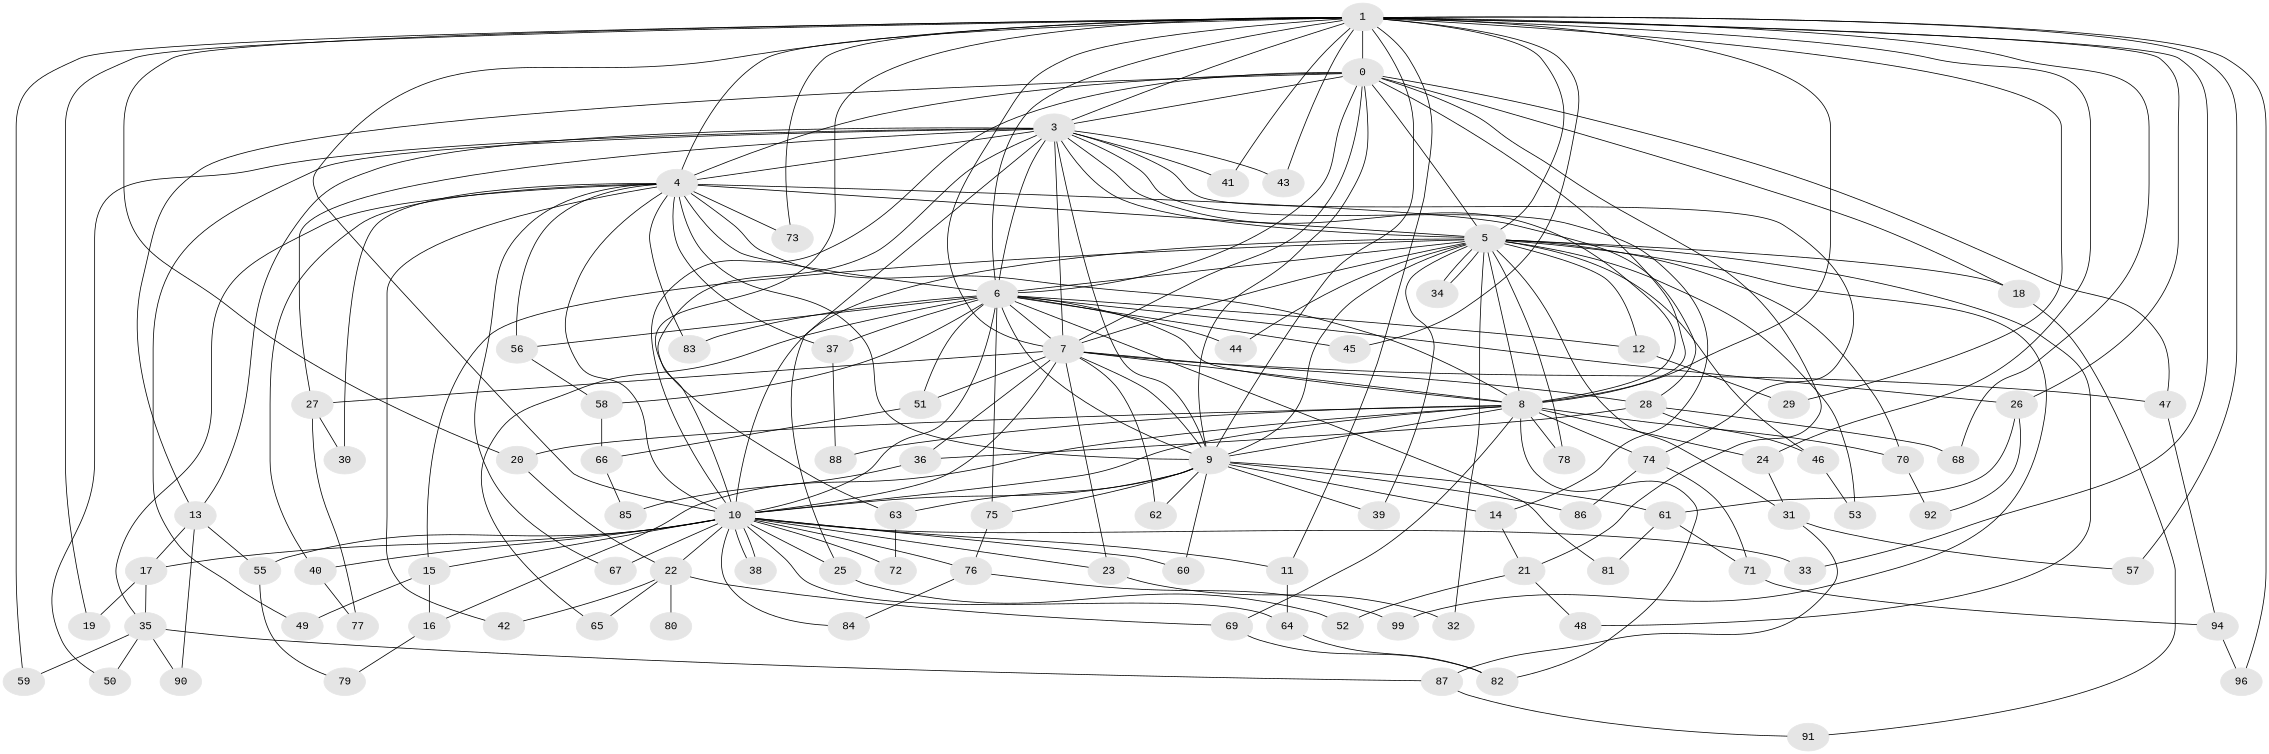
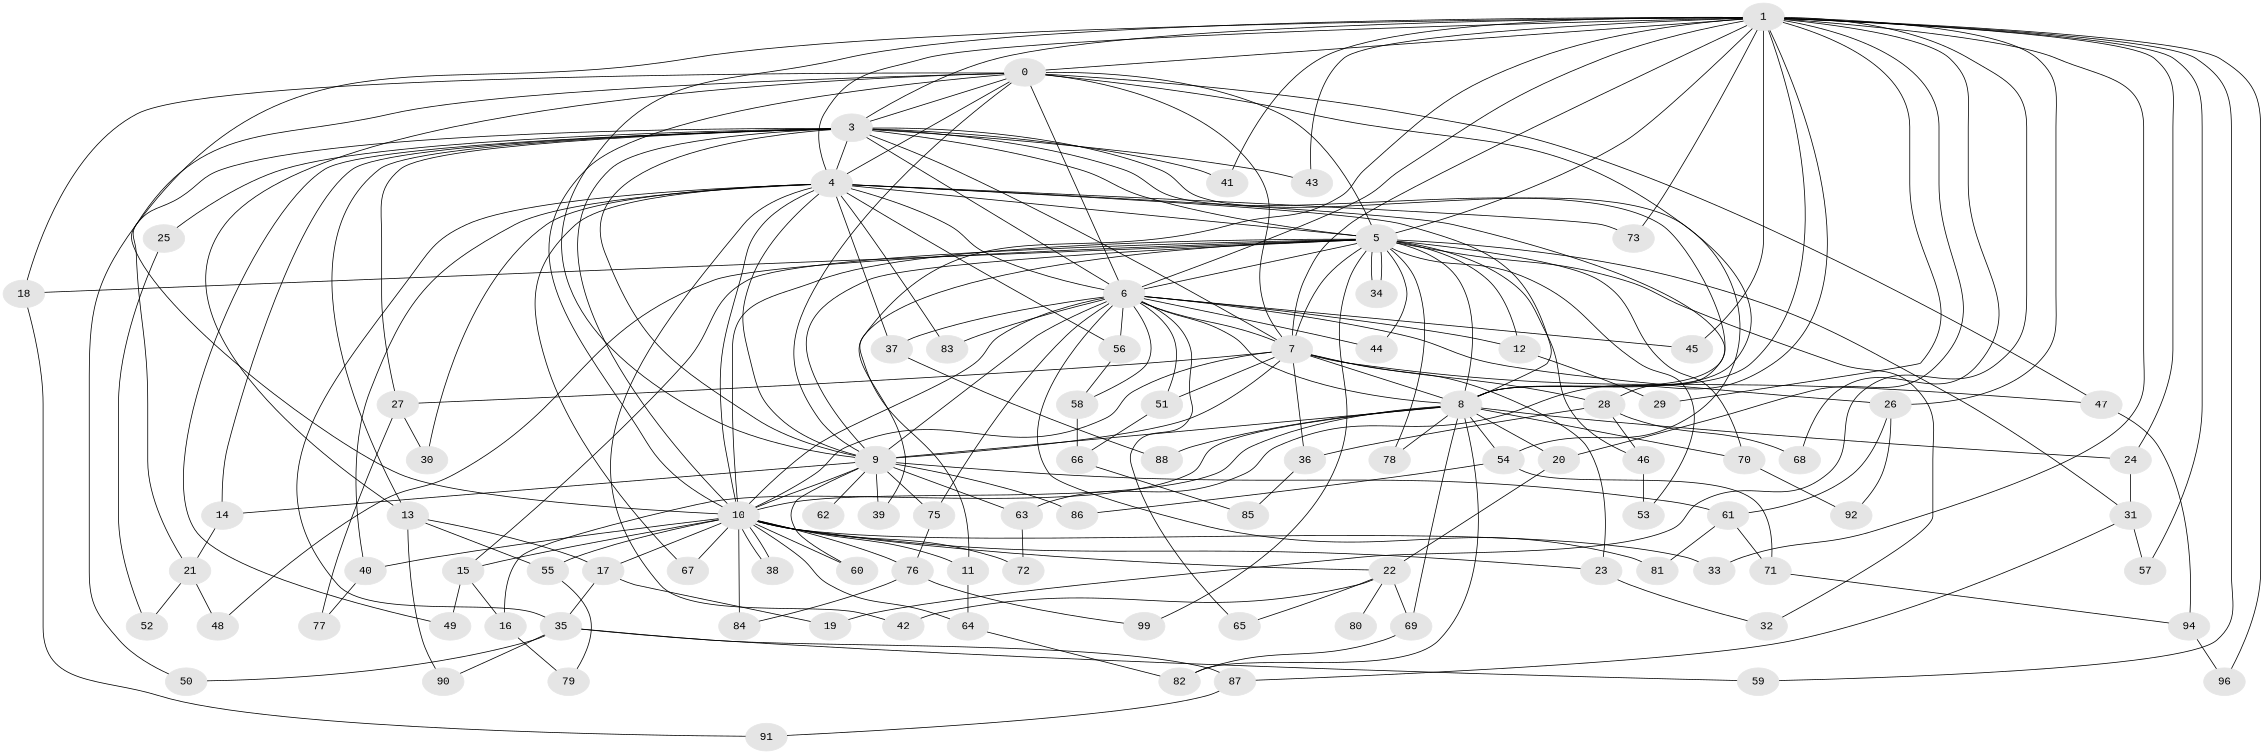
(1130, 408) -> none
(1649, 460) -> (1503, 460)
(787, 543) -> none
